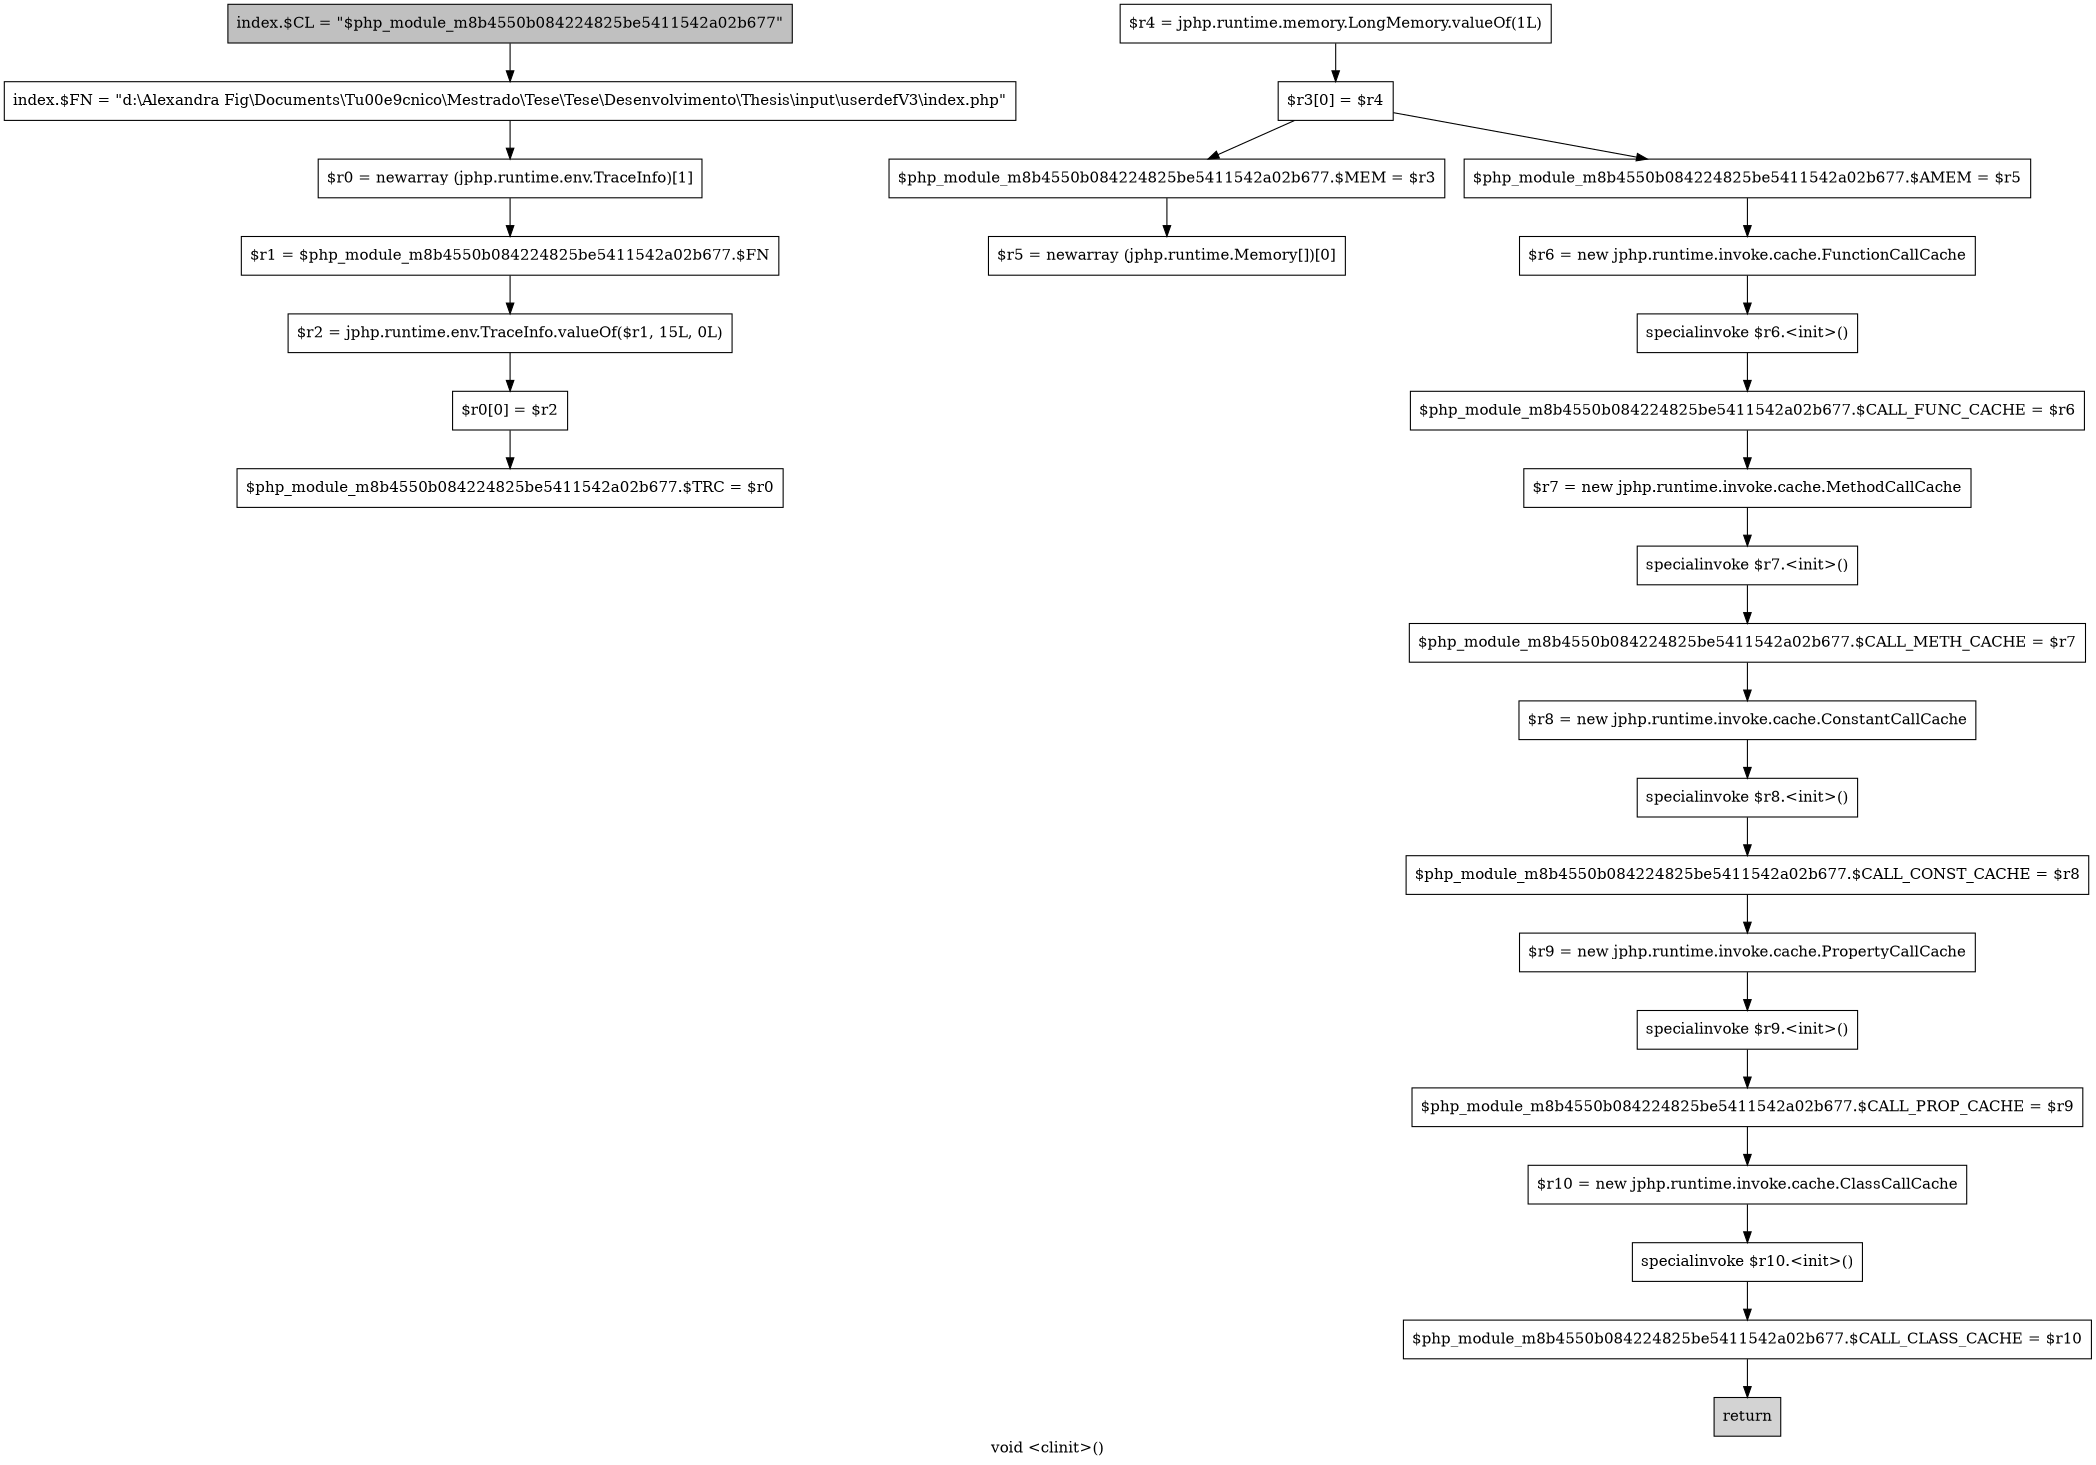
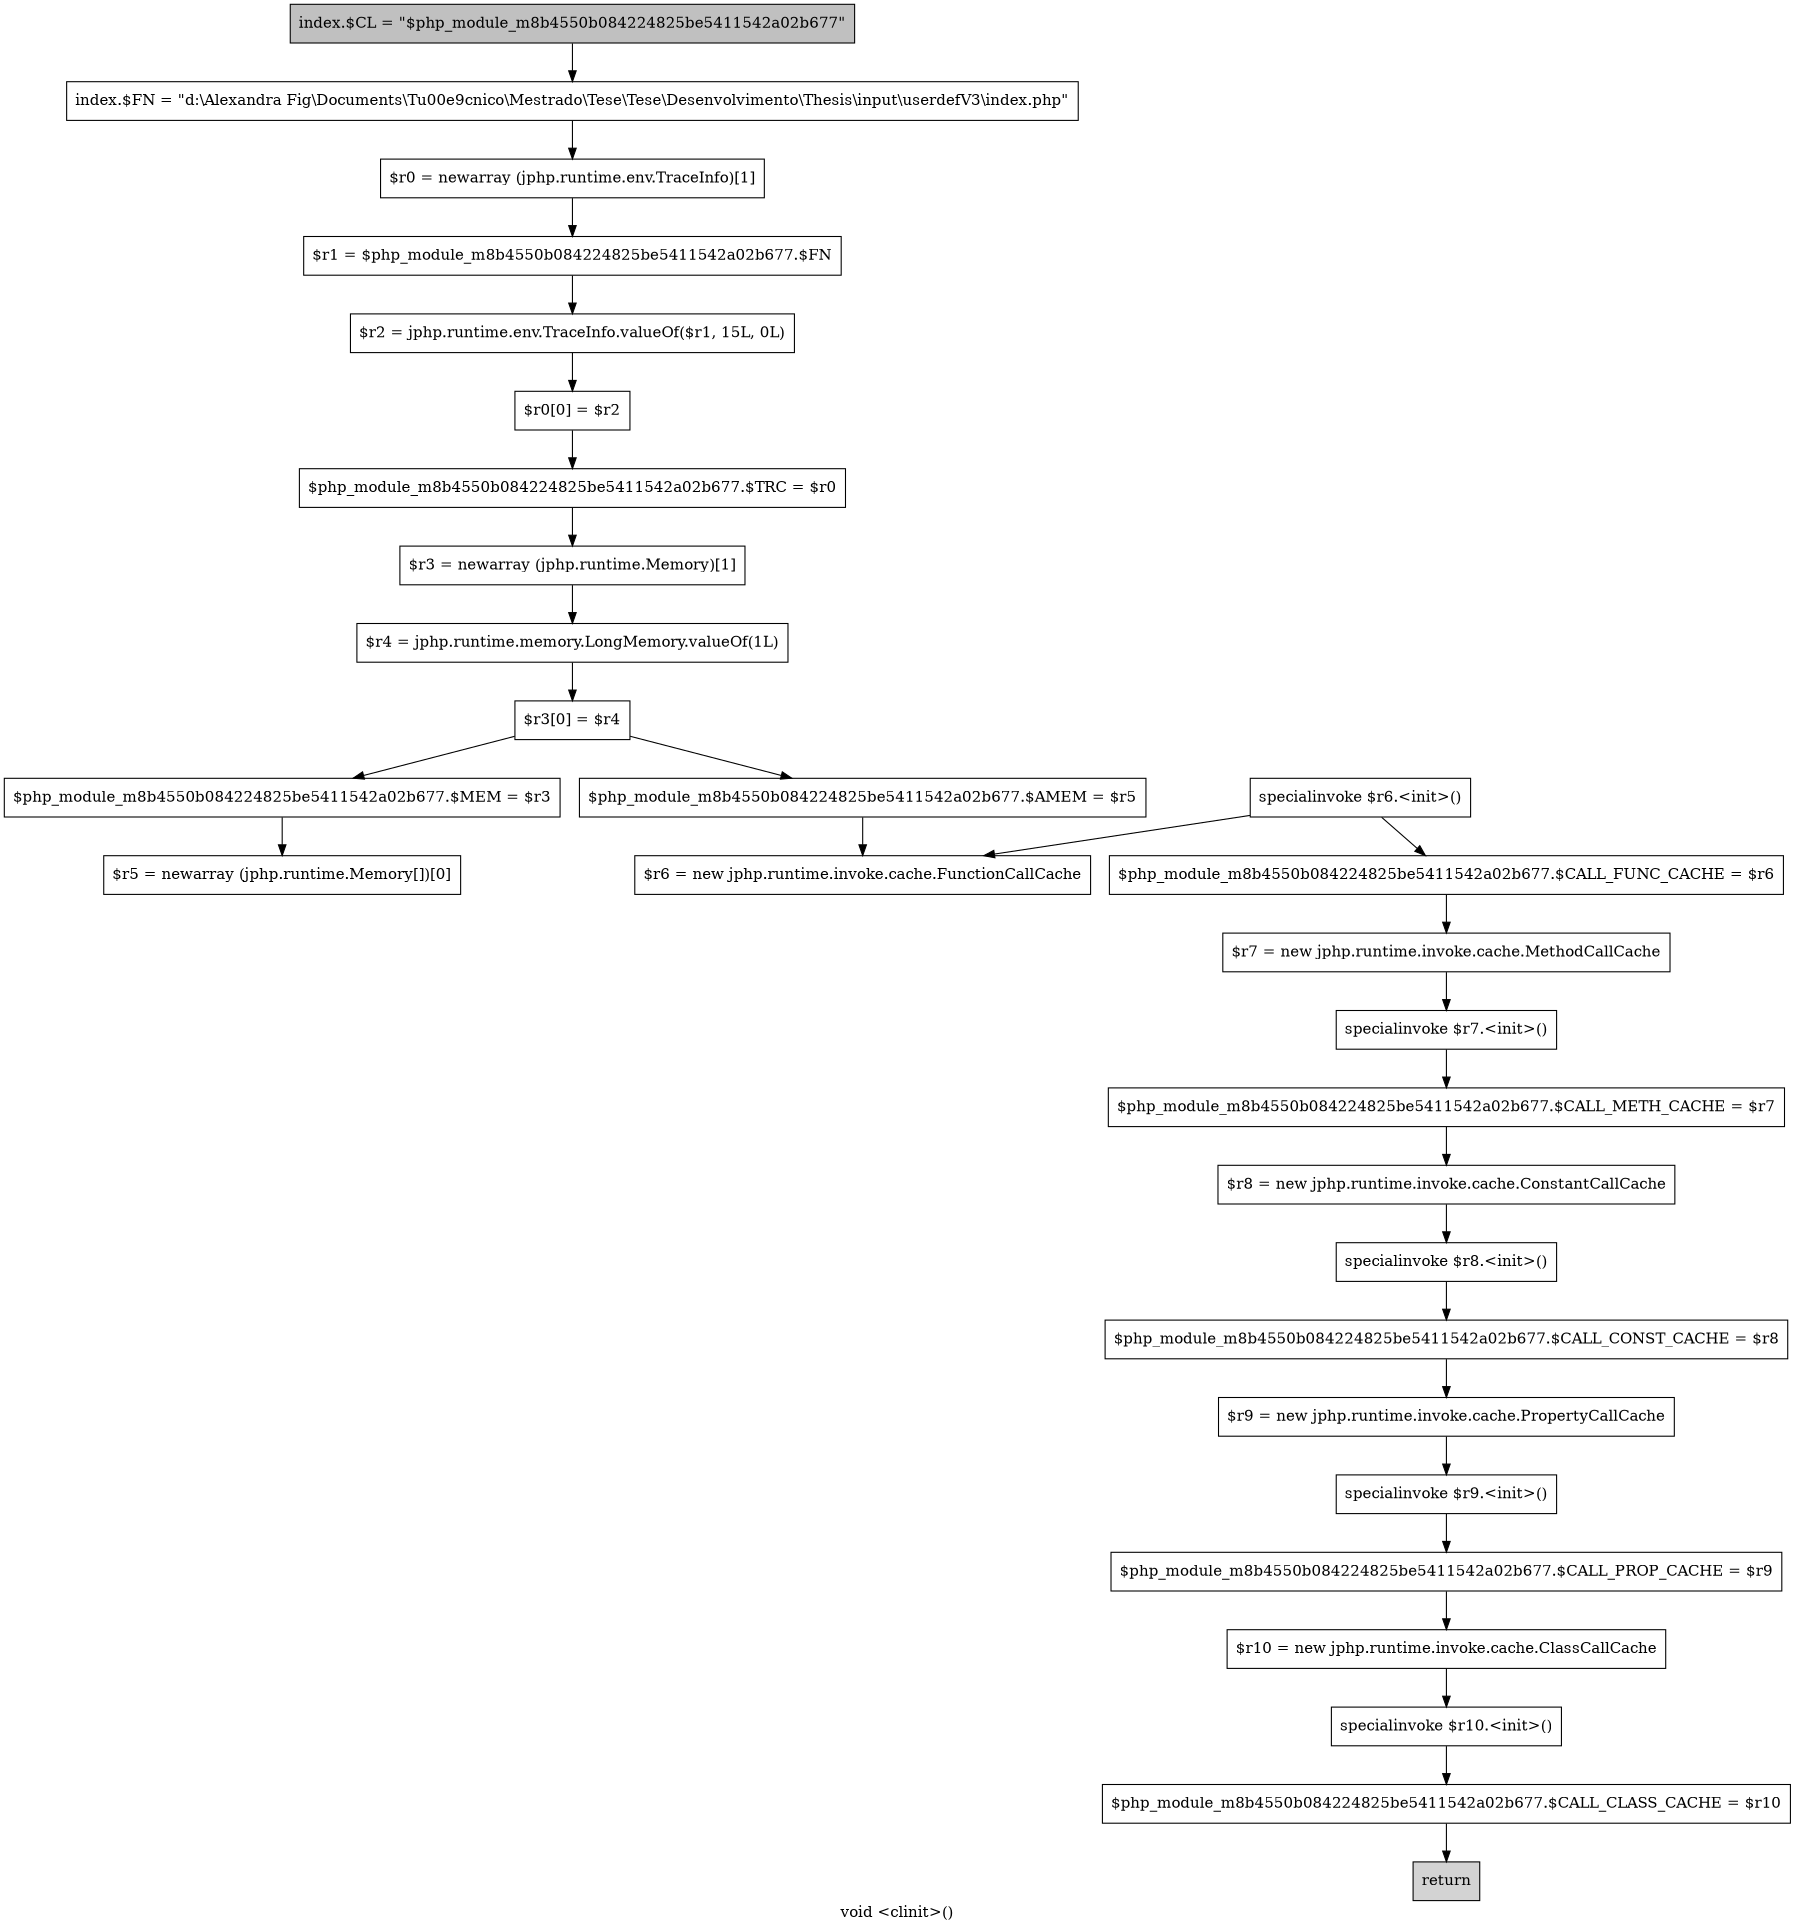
(1747, 289) -> (1122, 835)
none -> (572, 565)
